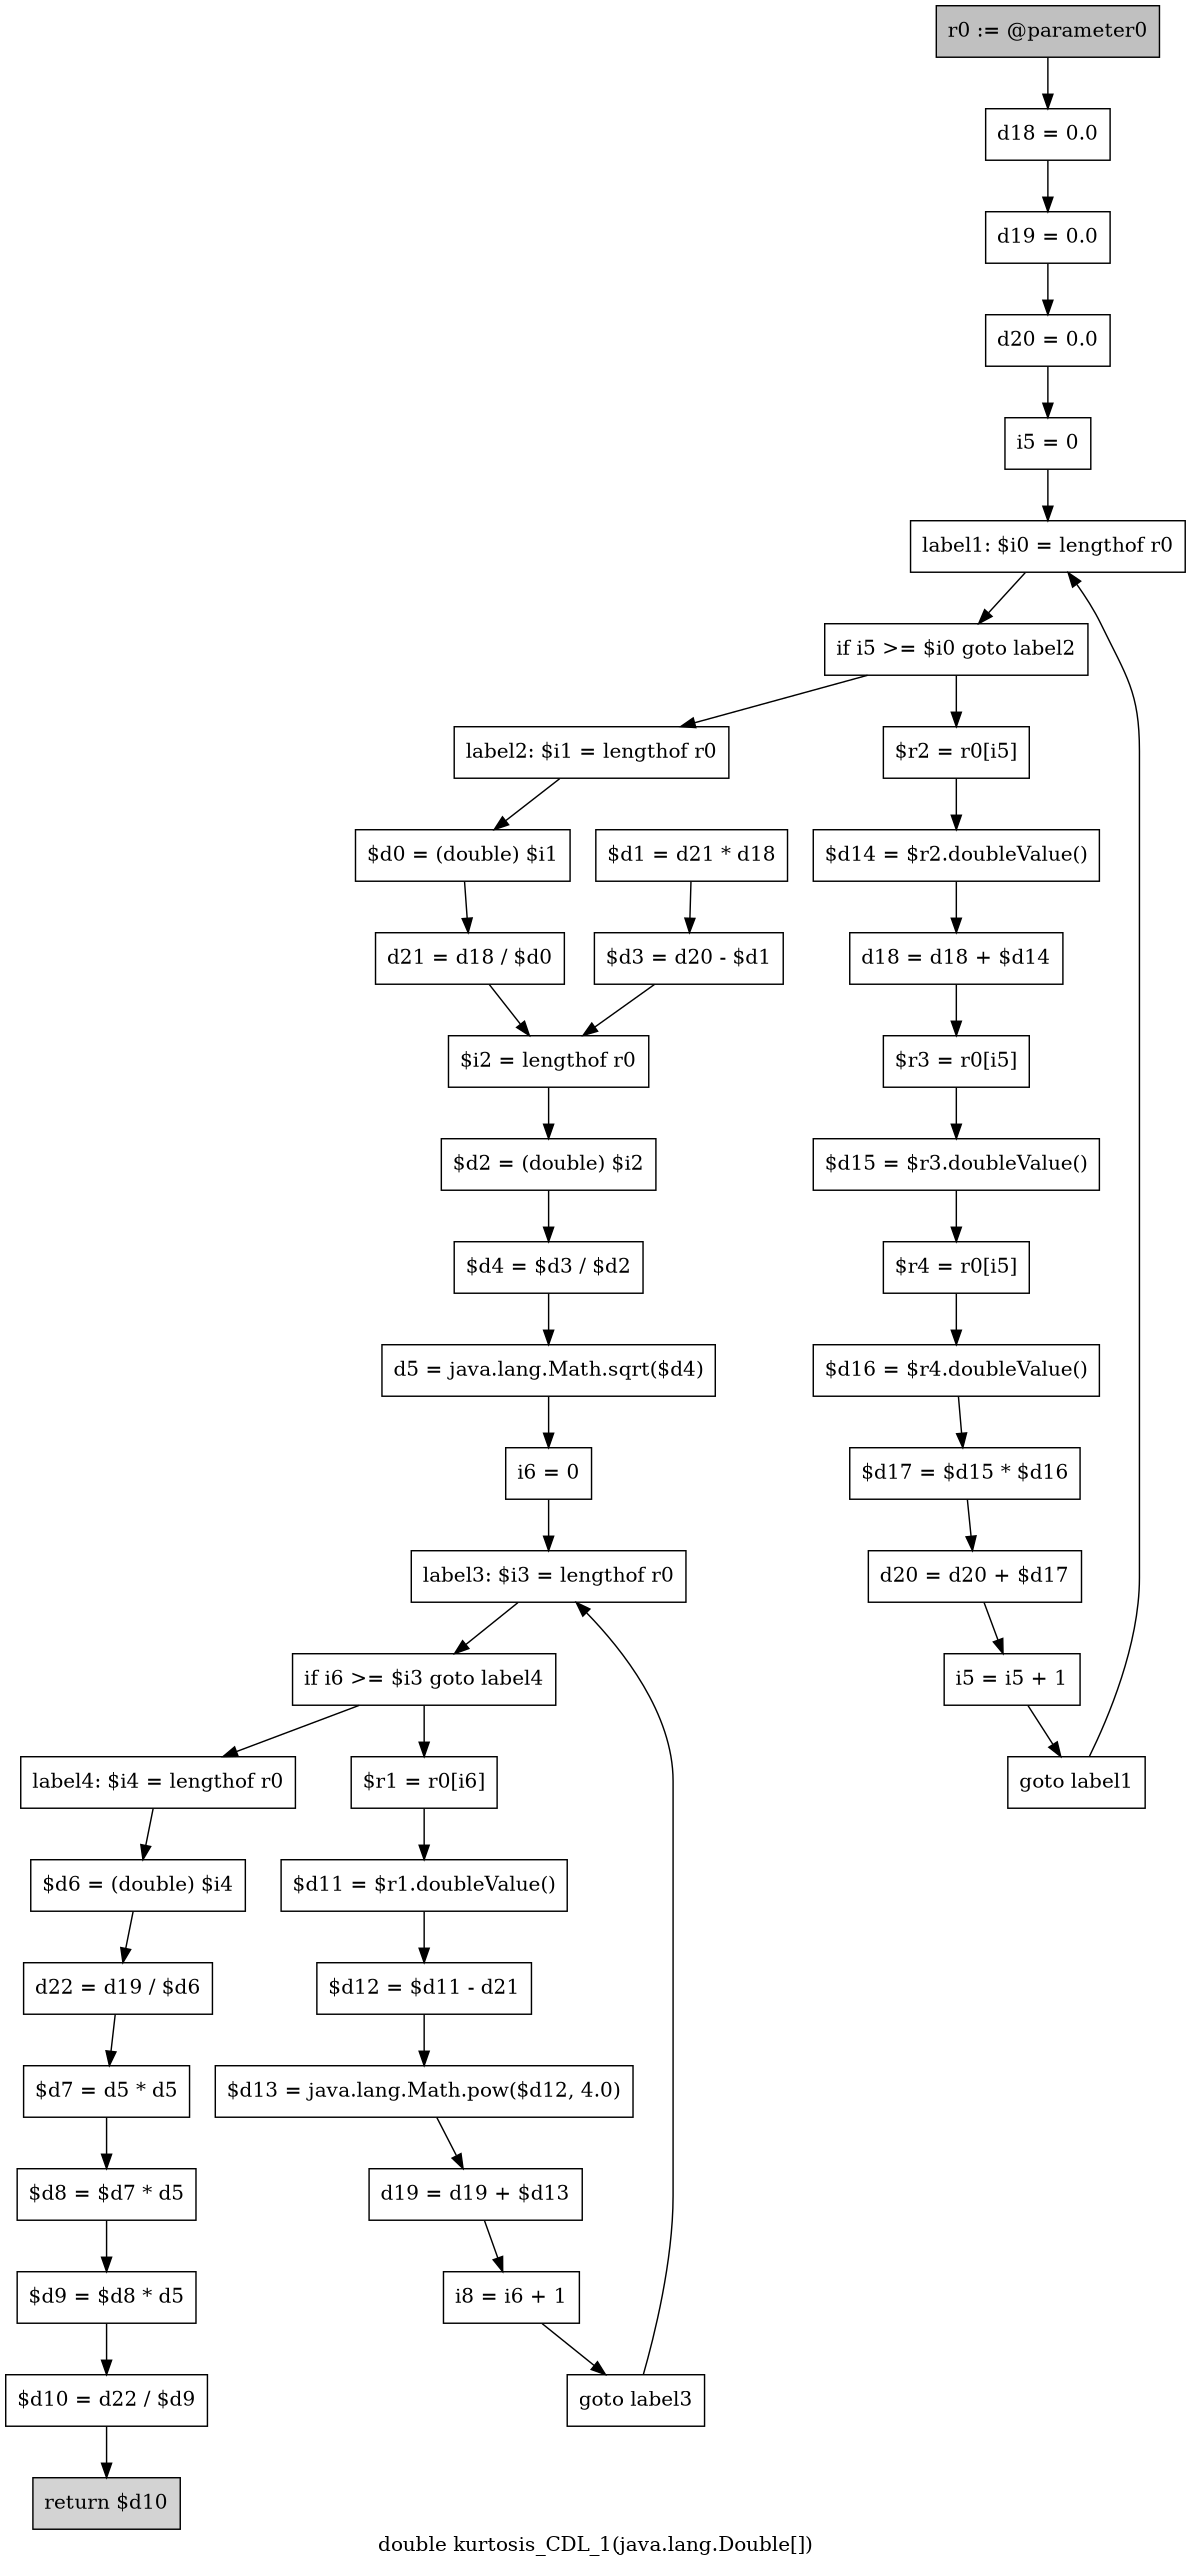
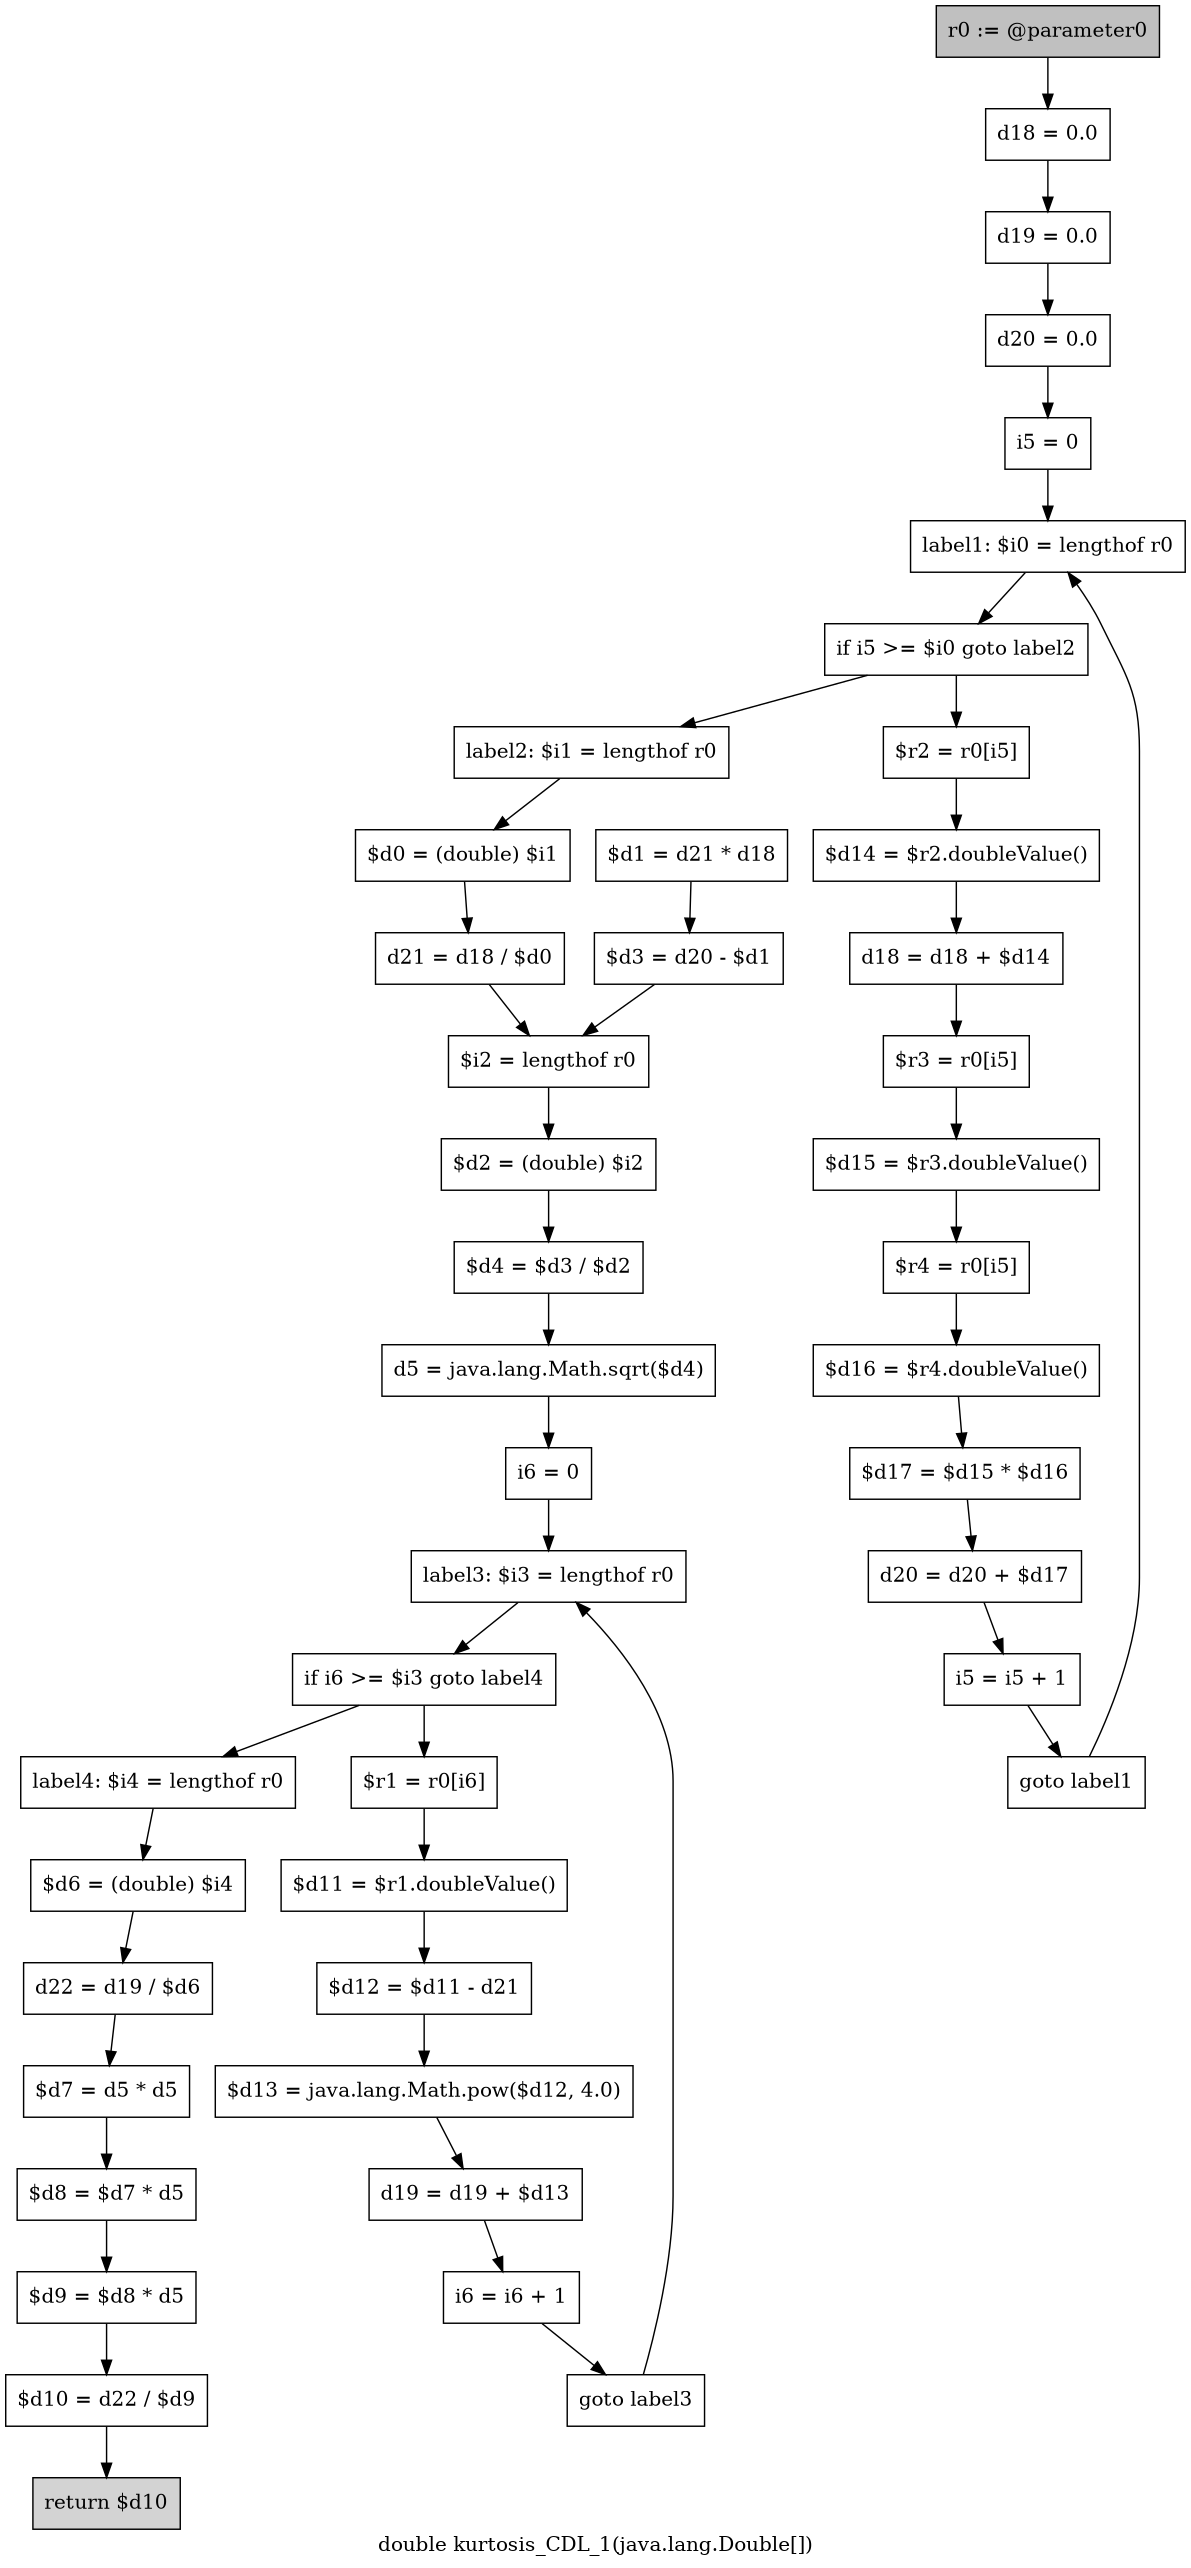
(511, 2297) -> (511, 2297)
